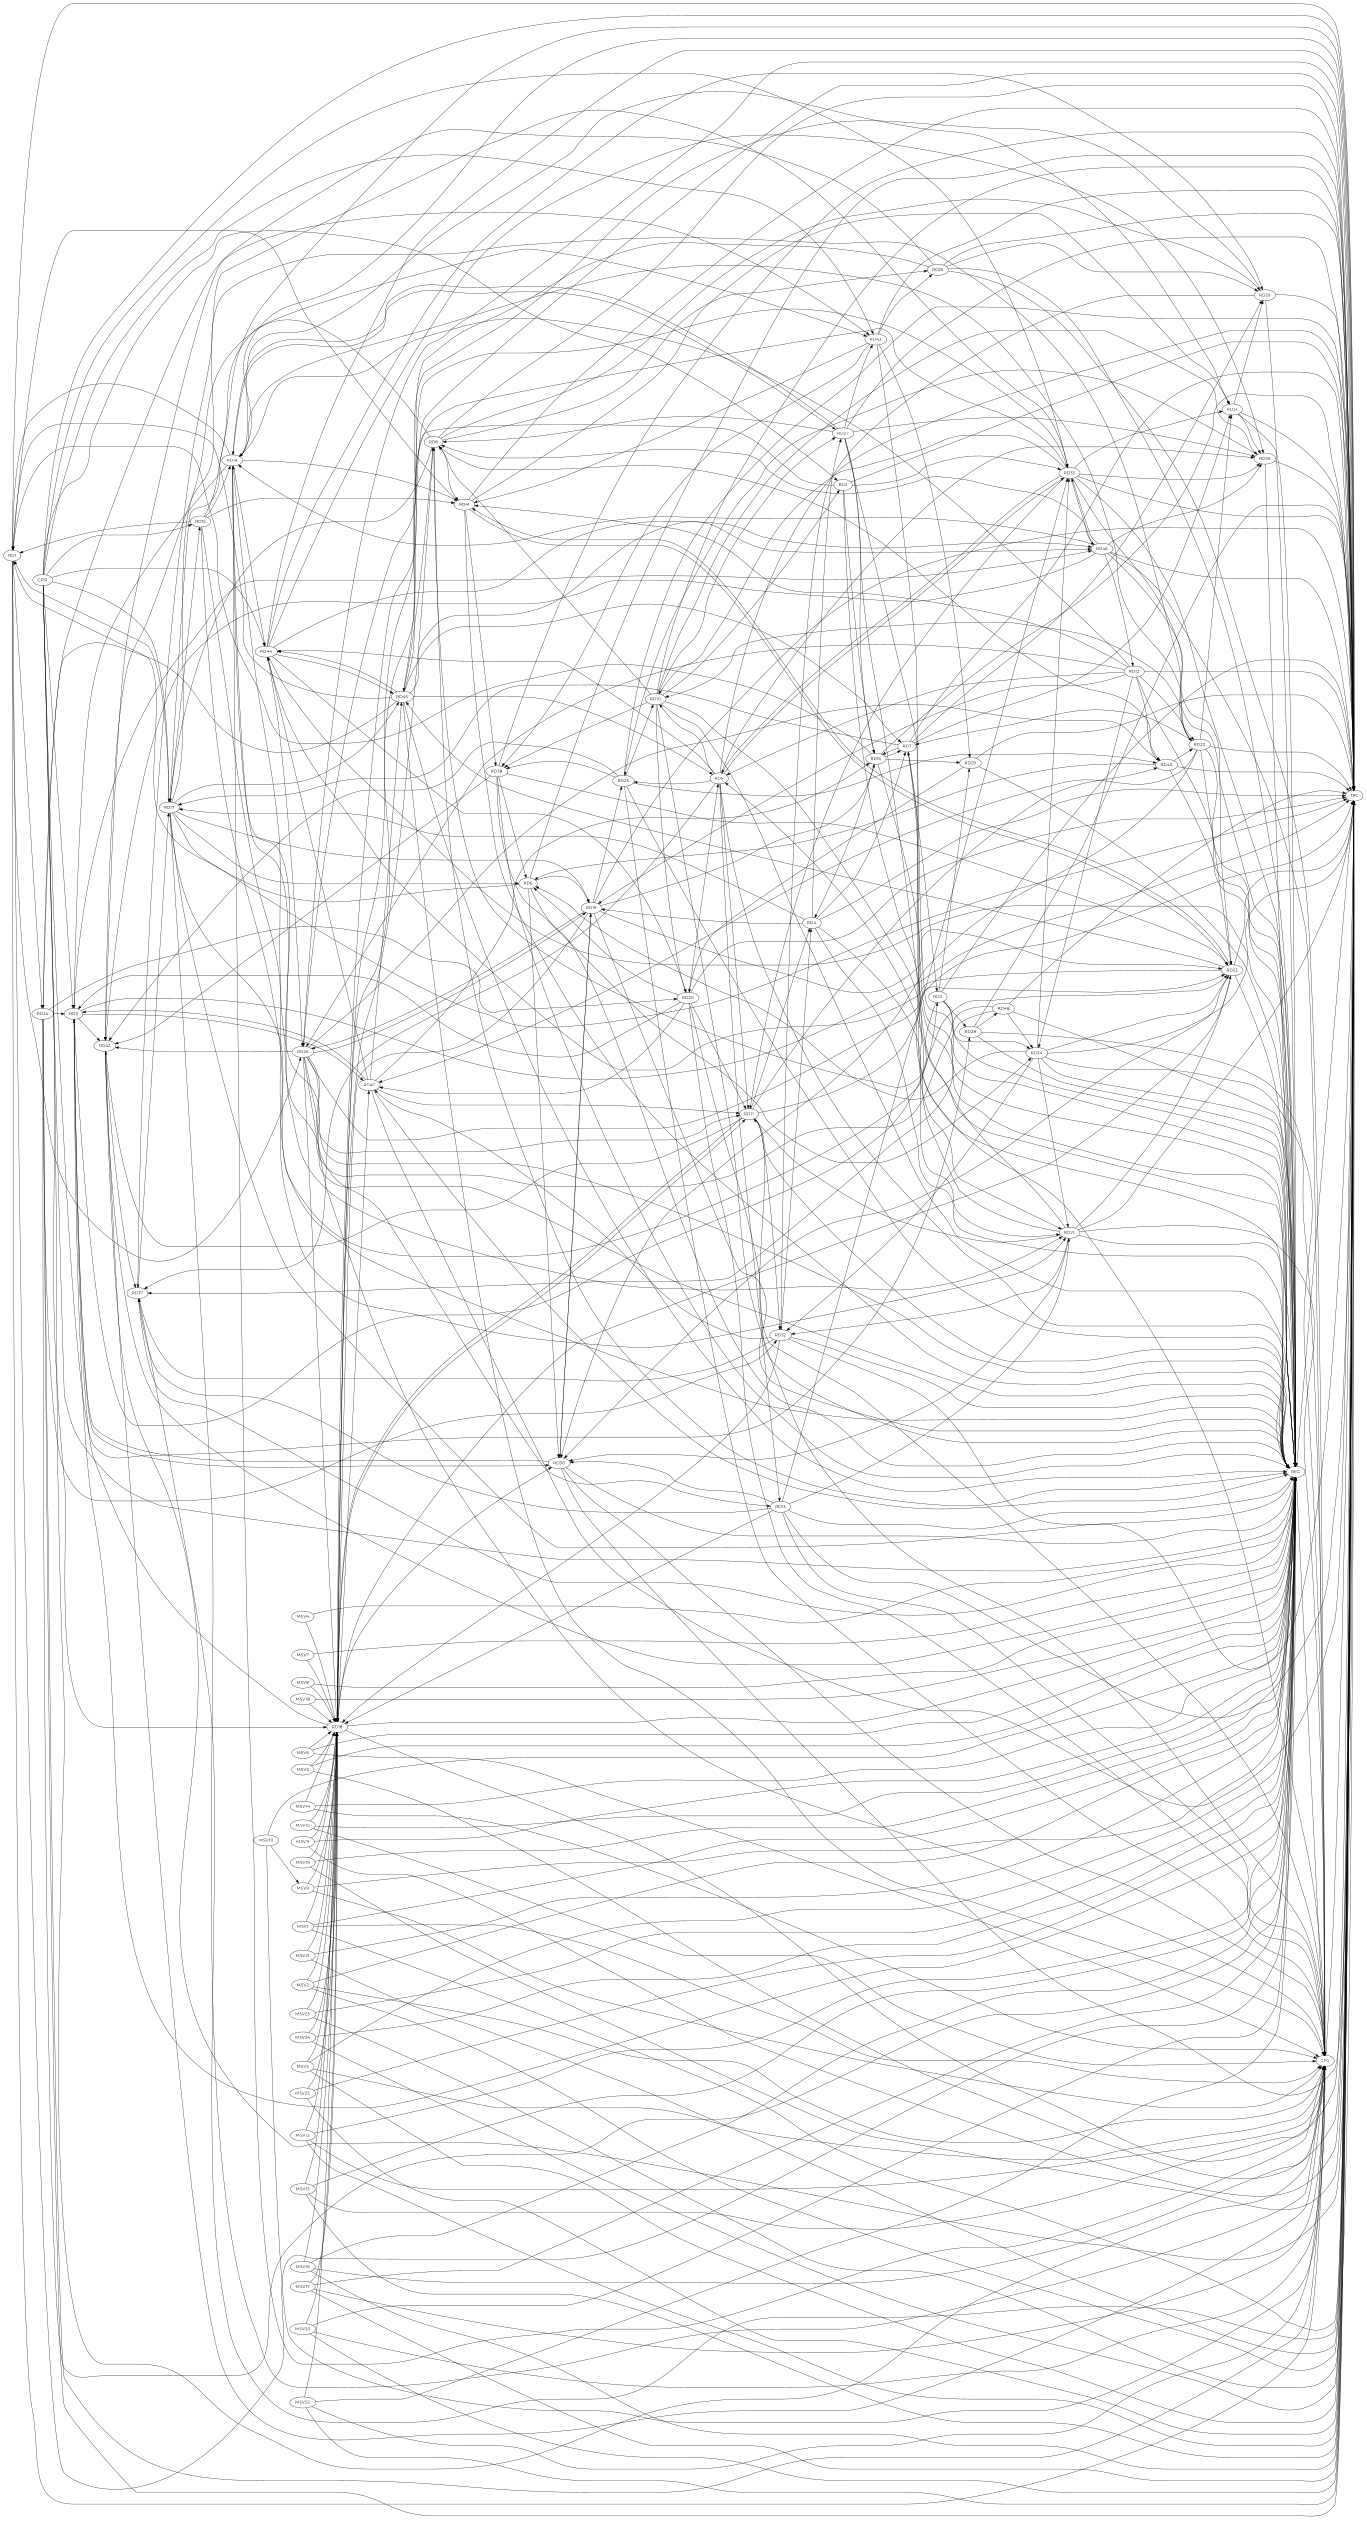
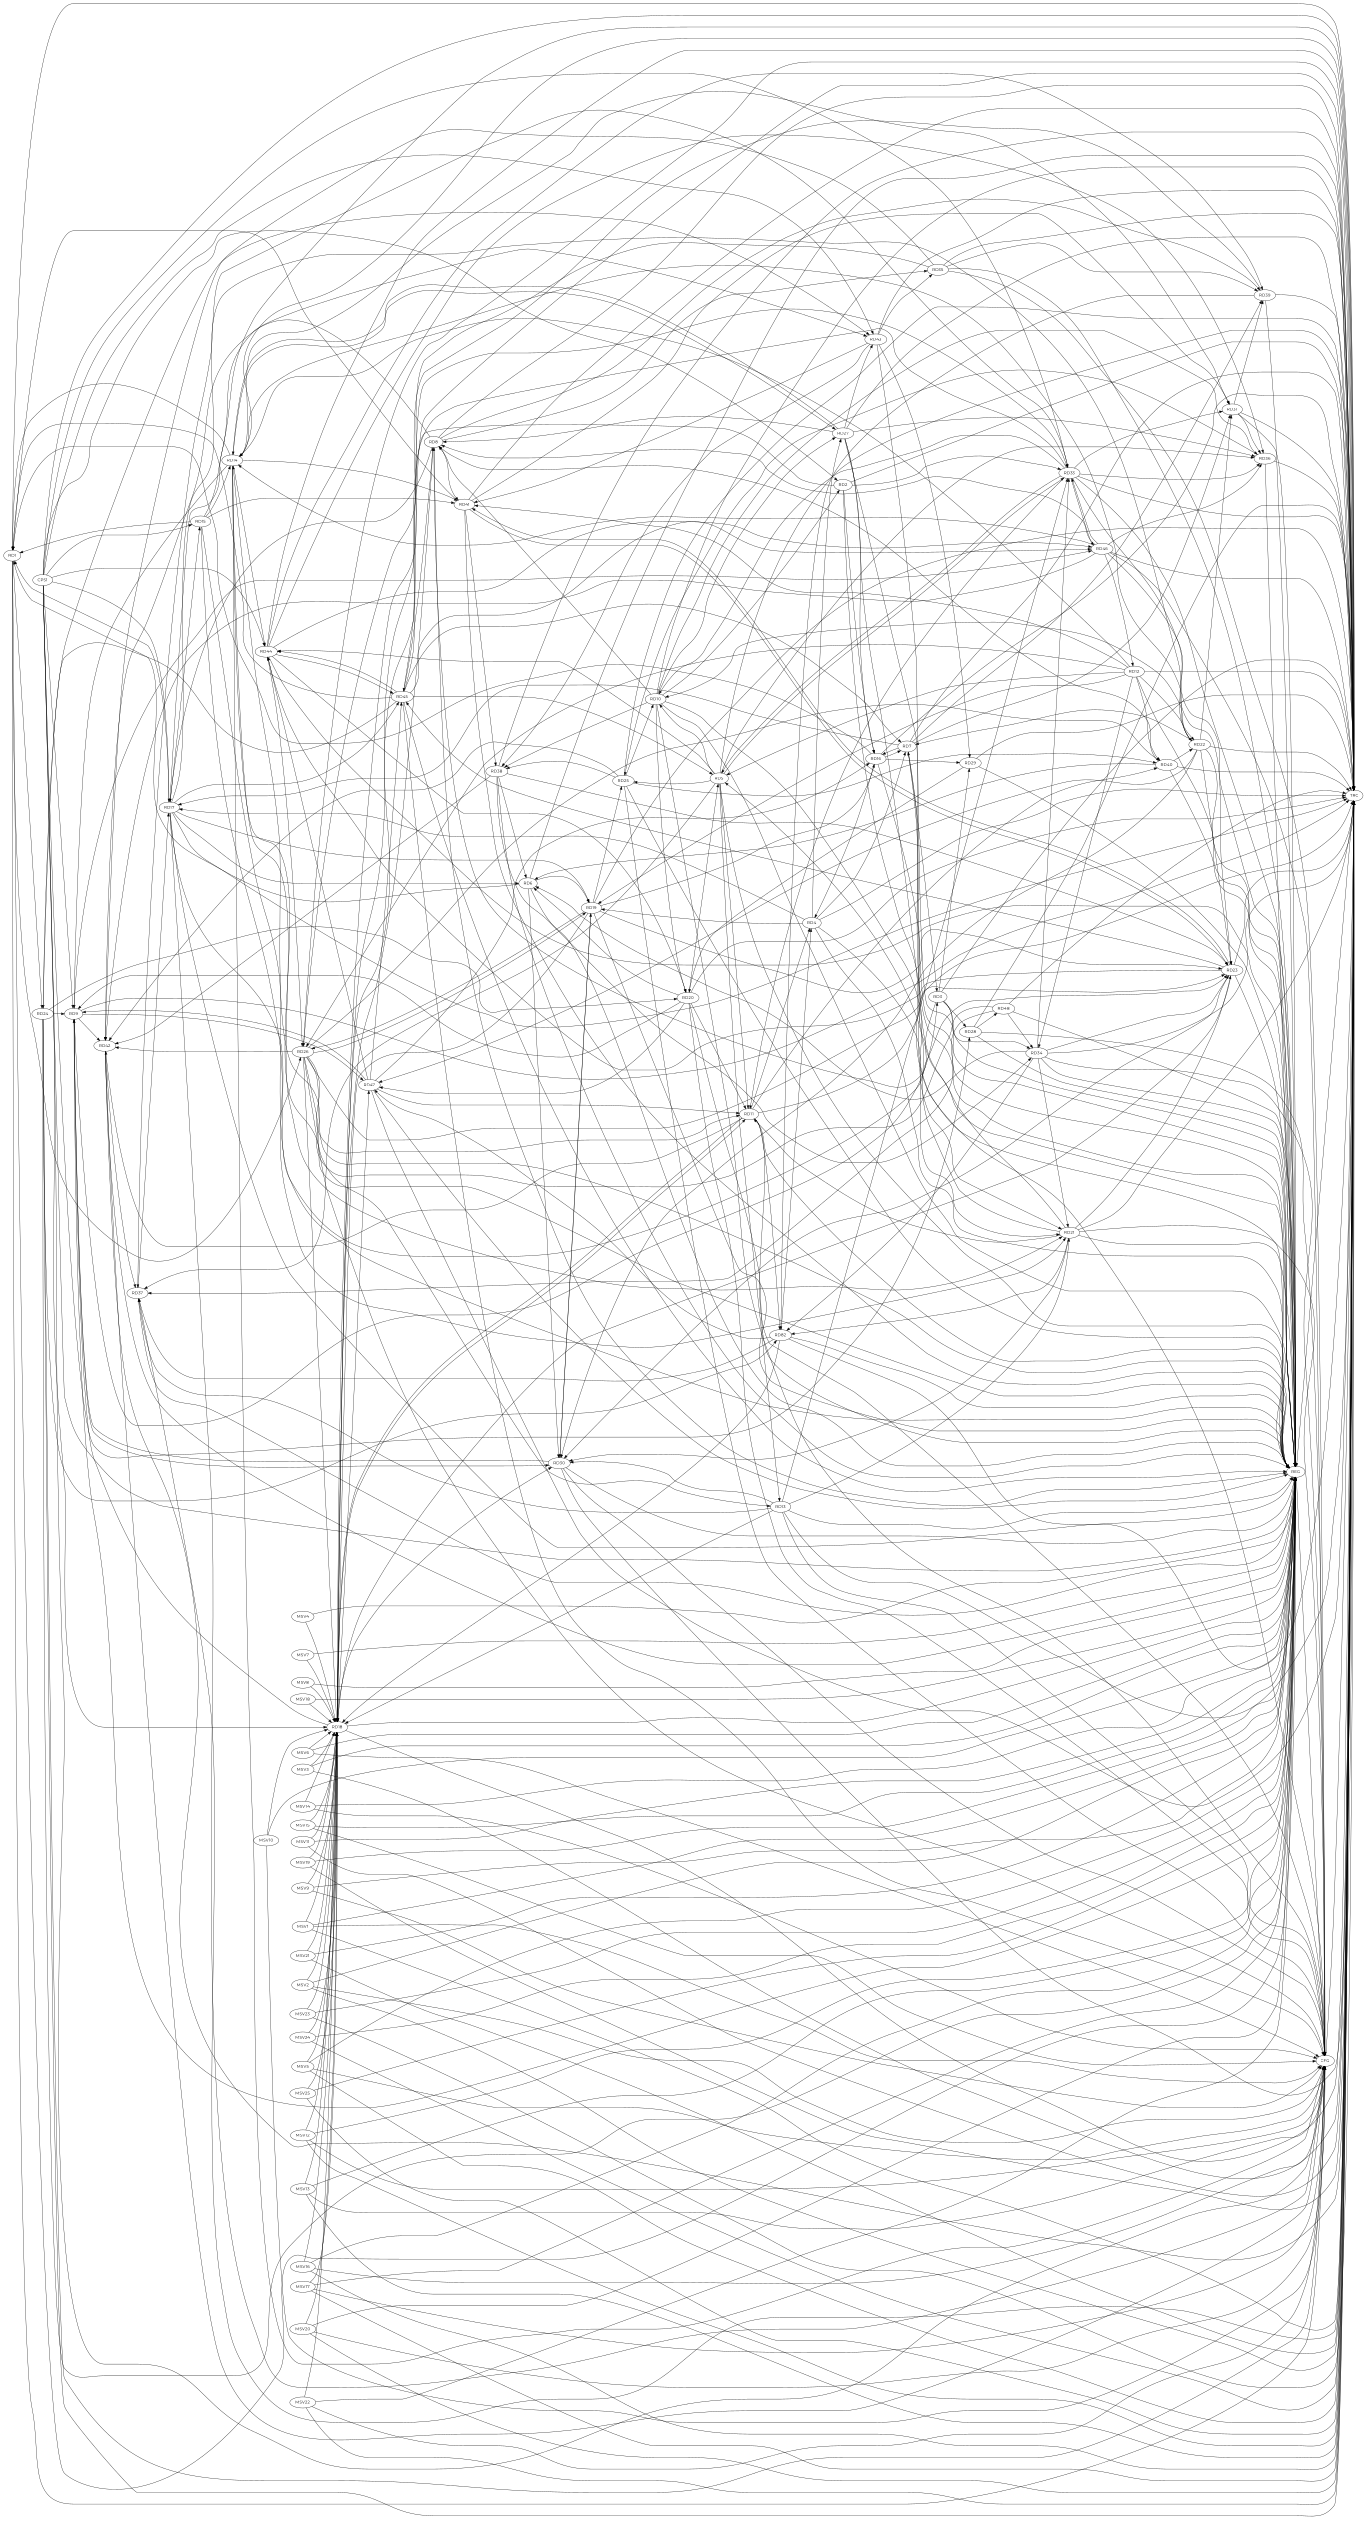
(781, 1335) -> (781, 1335)
(284, 1863) -> (279, 1770)
